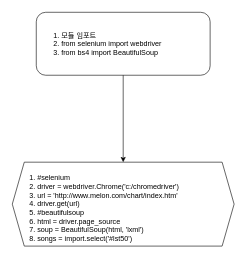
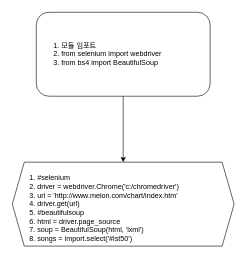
(123, 44) -> (123, 54)
